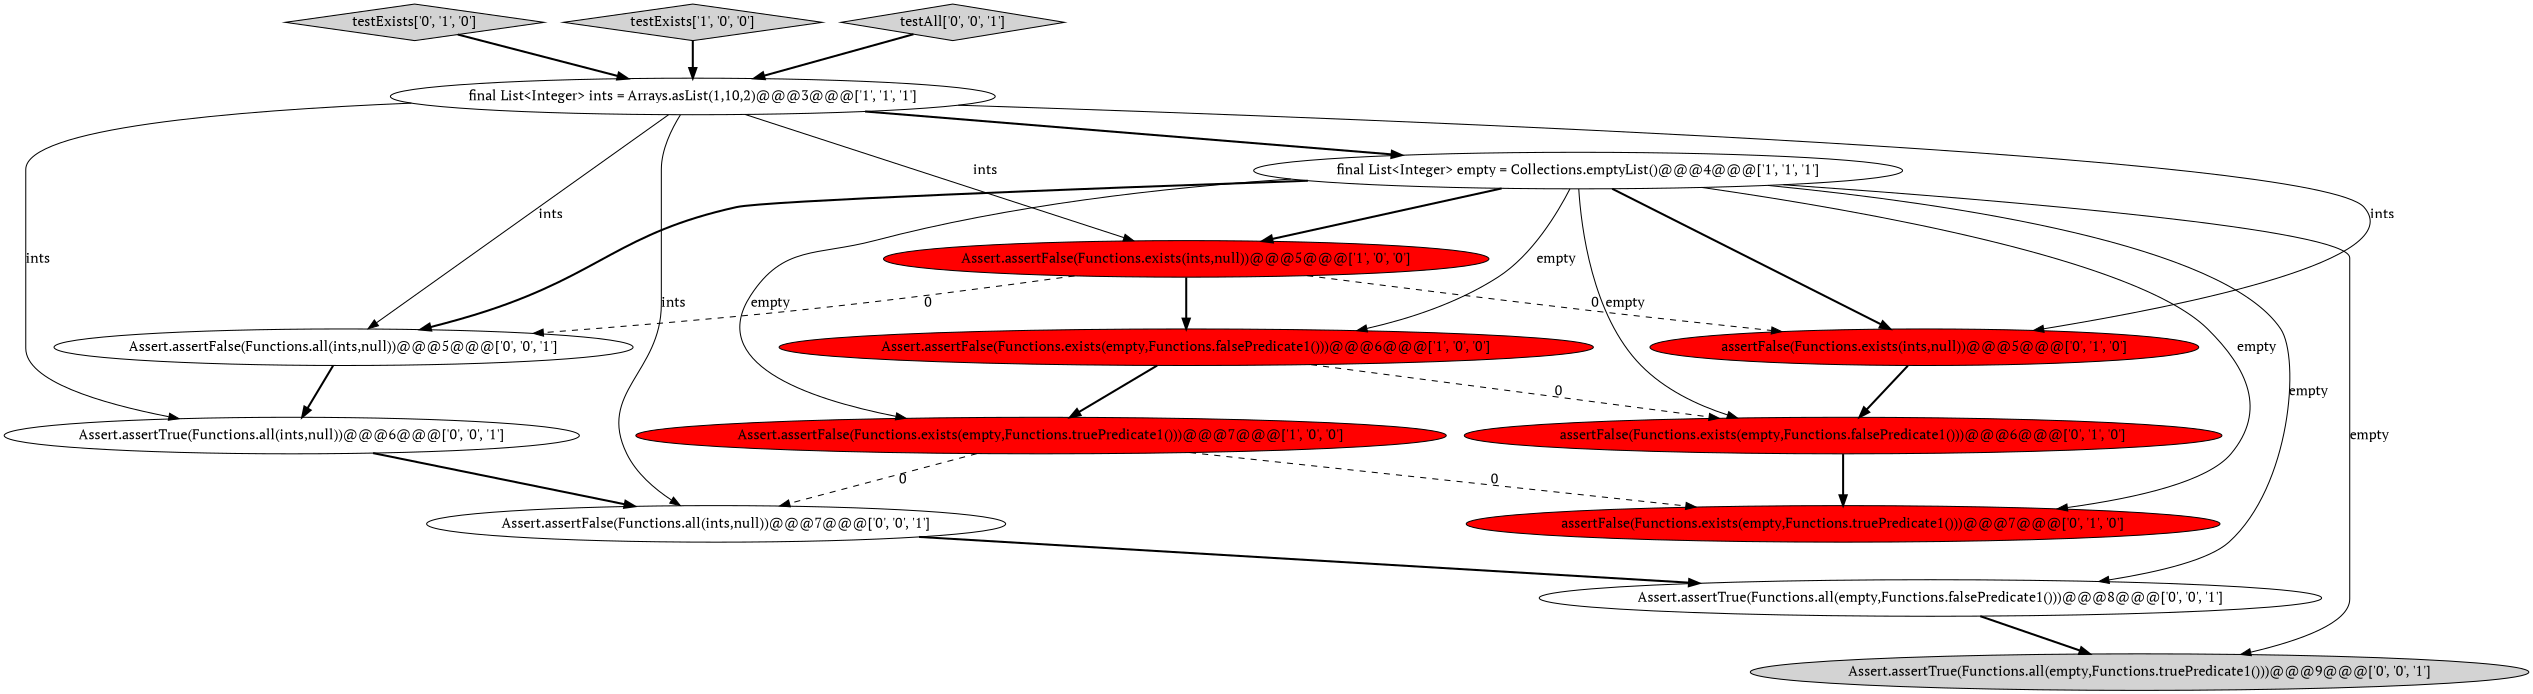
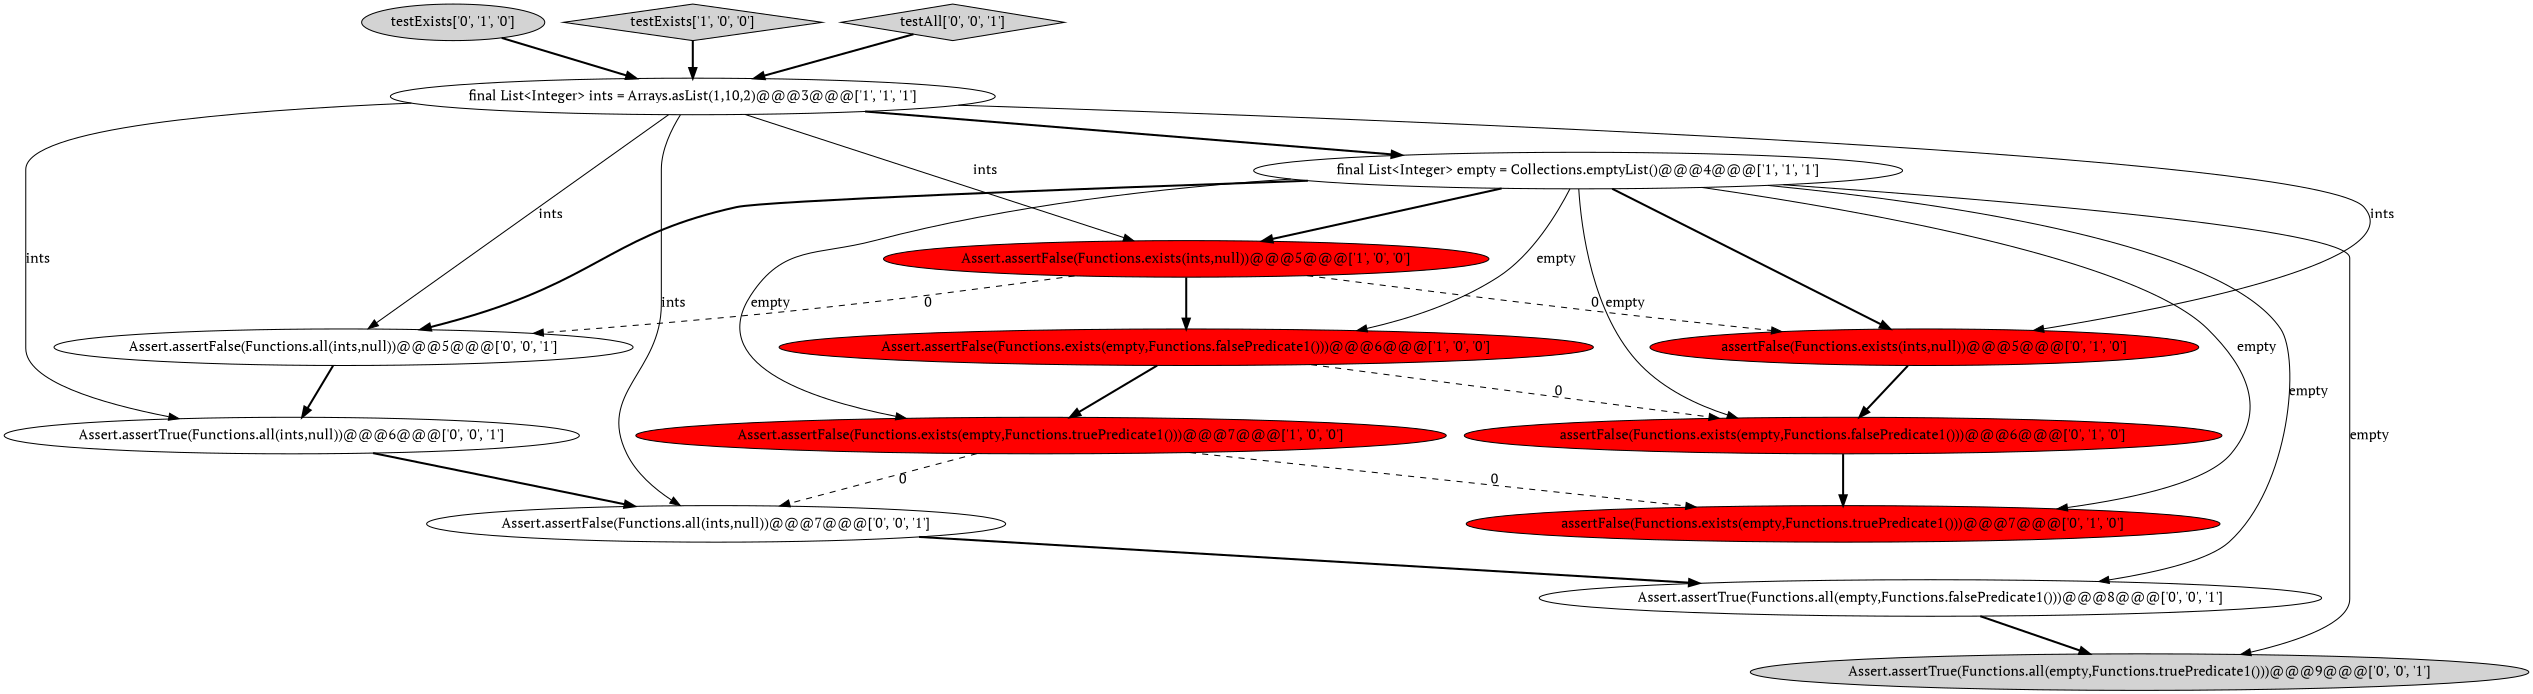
(415, 22) -> (453, 22)
